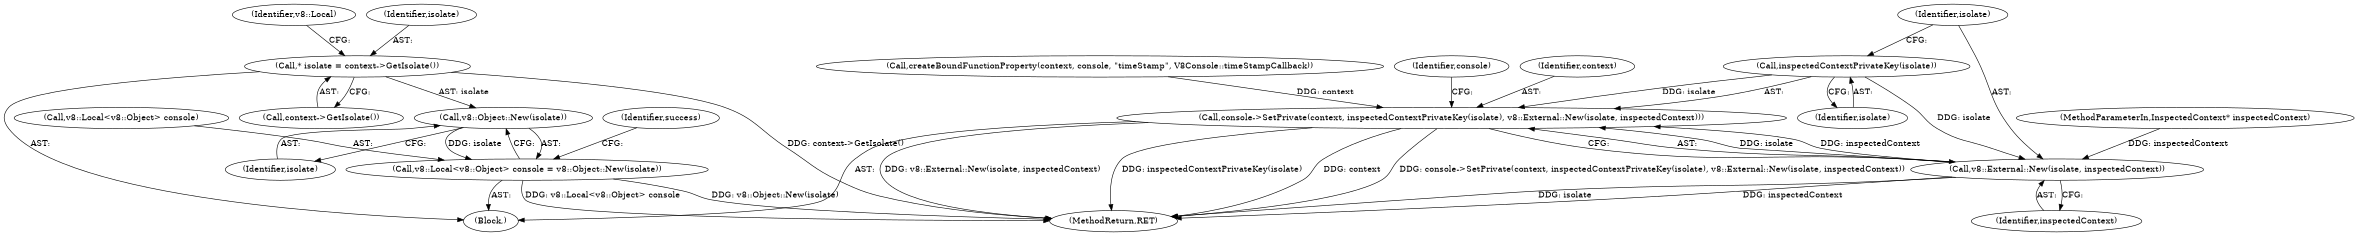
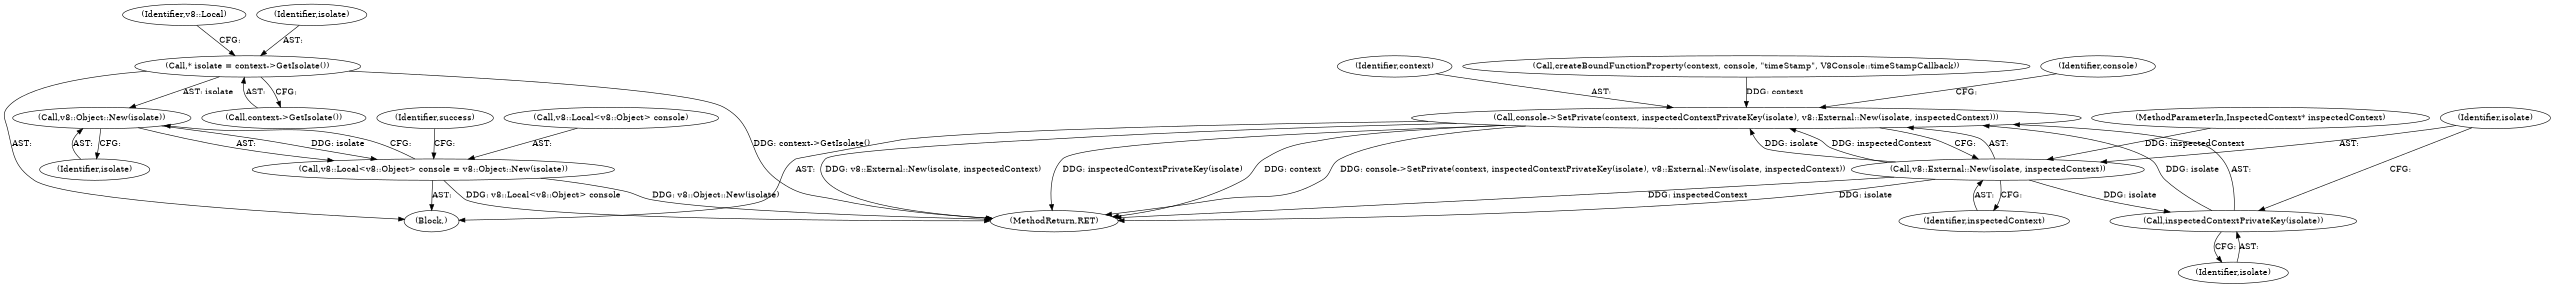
(1936, 128) -> (2096, 198)
